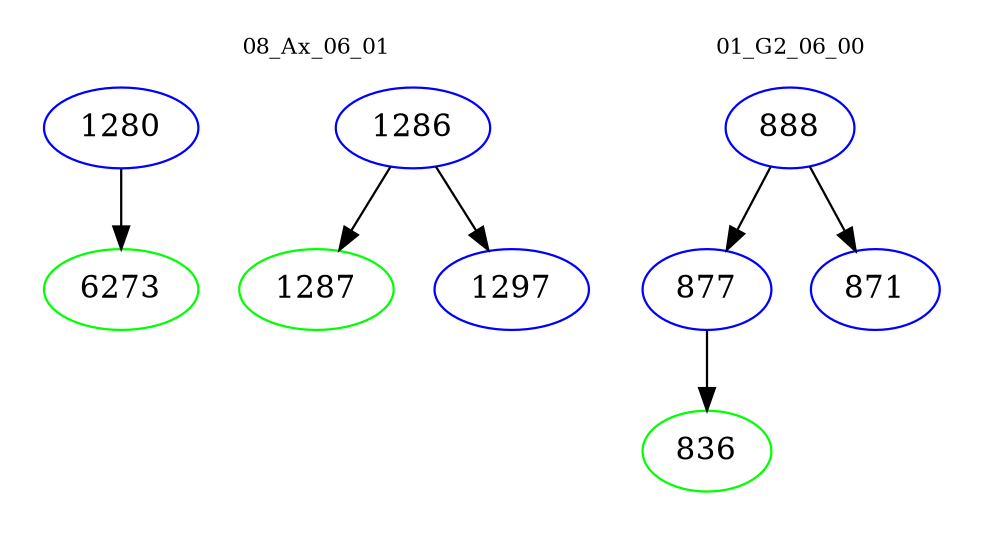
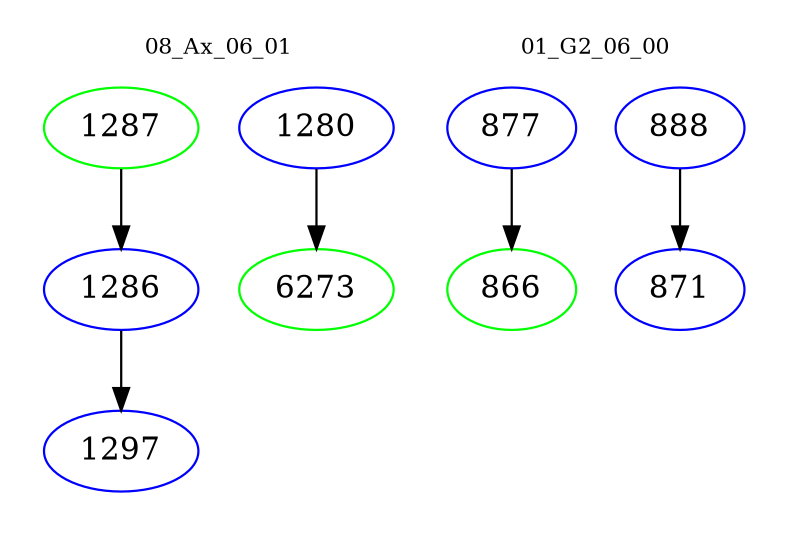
(754, 198) -> none
(371, 199) -> (121, 198)
(707, 451) -> (512, 290)
